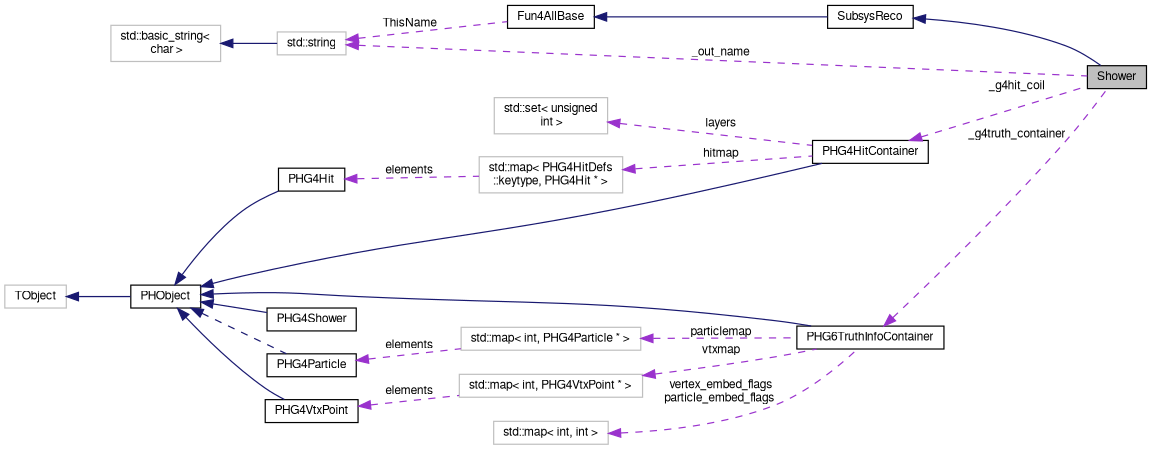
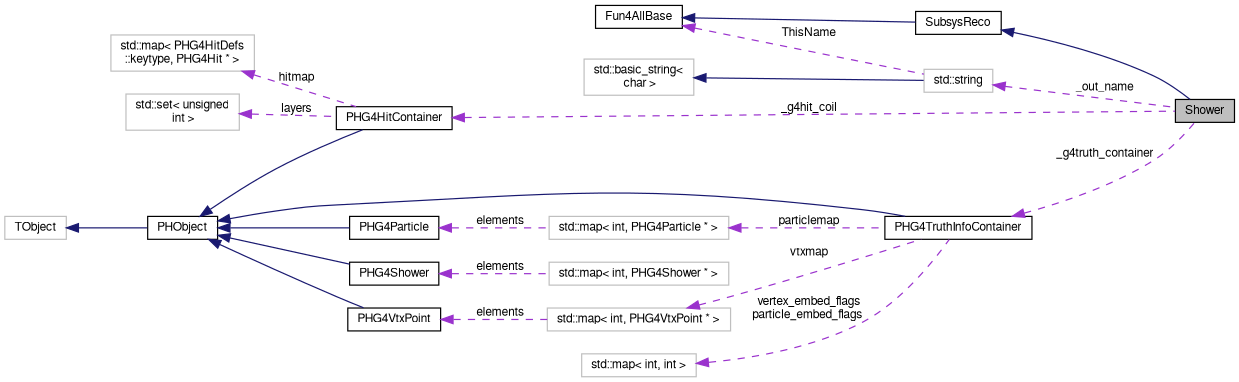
(433, 30) -> (809, 51)
(312, 180) -> none
none -> (639, 274)
(244, 334) -> (290, 228)
(870, 338) -> (958, 228)
